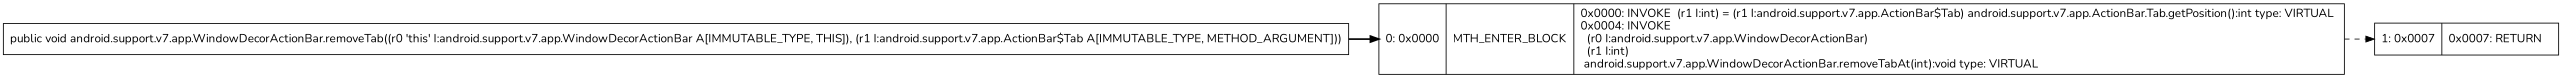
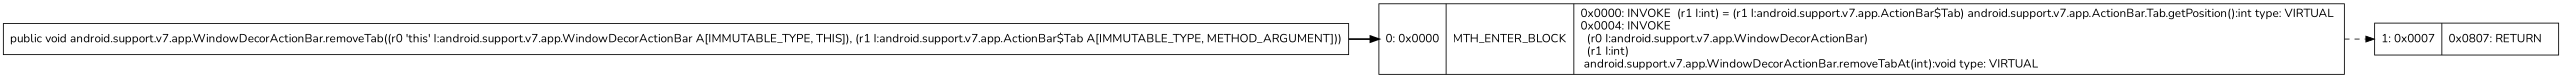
(2500, 39) -> (2500, 39)
